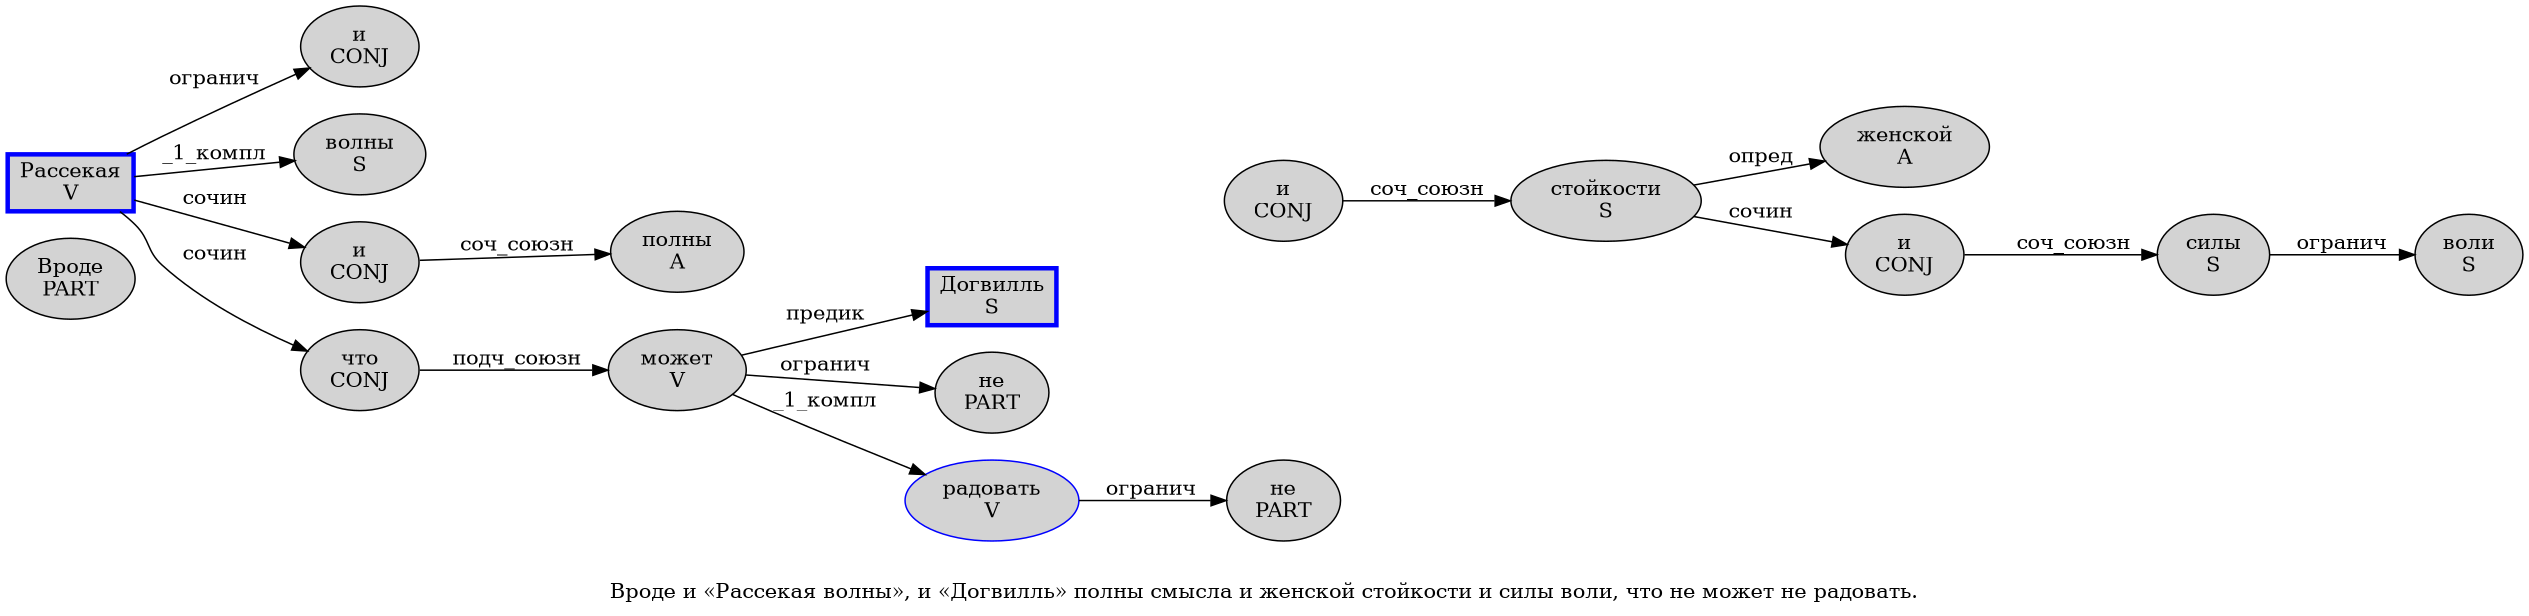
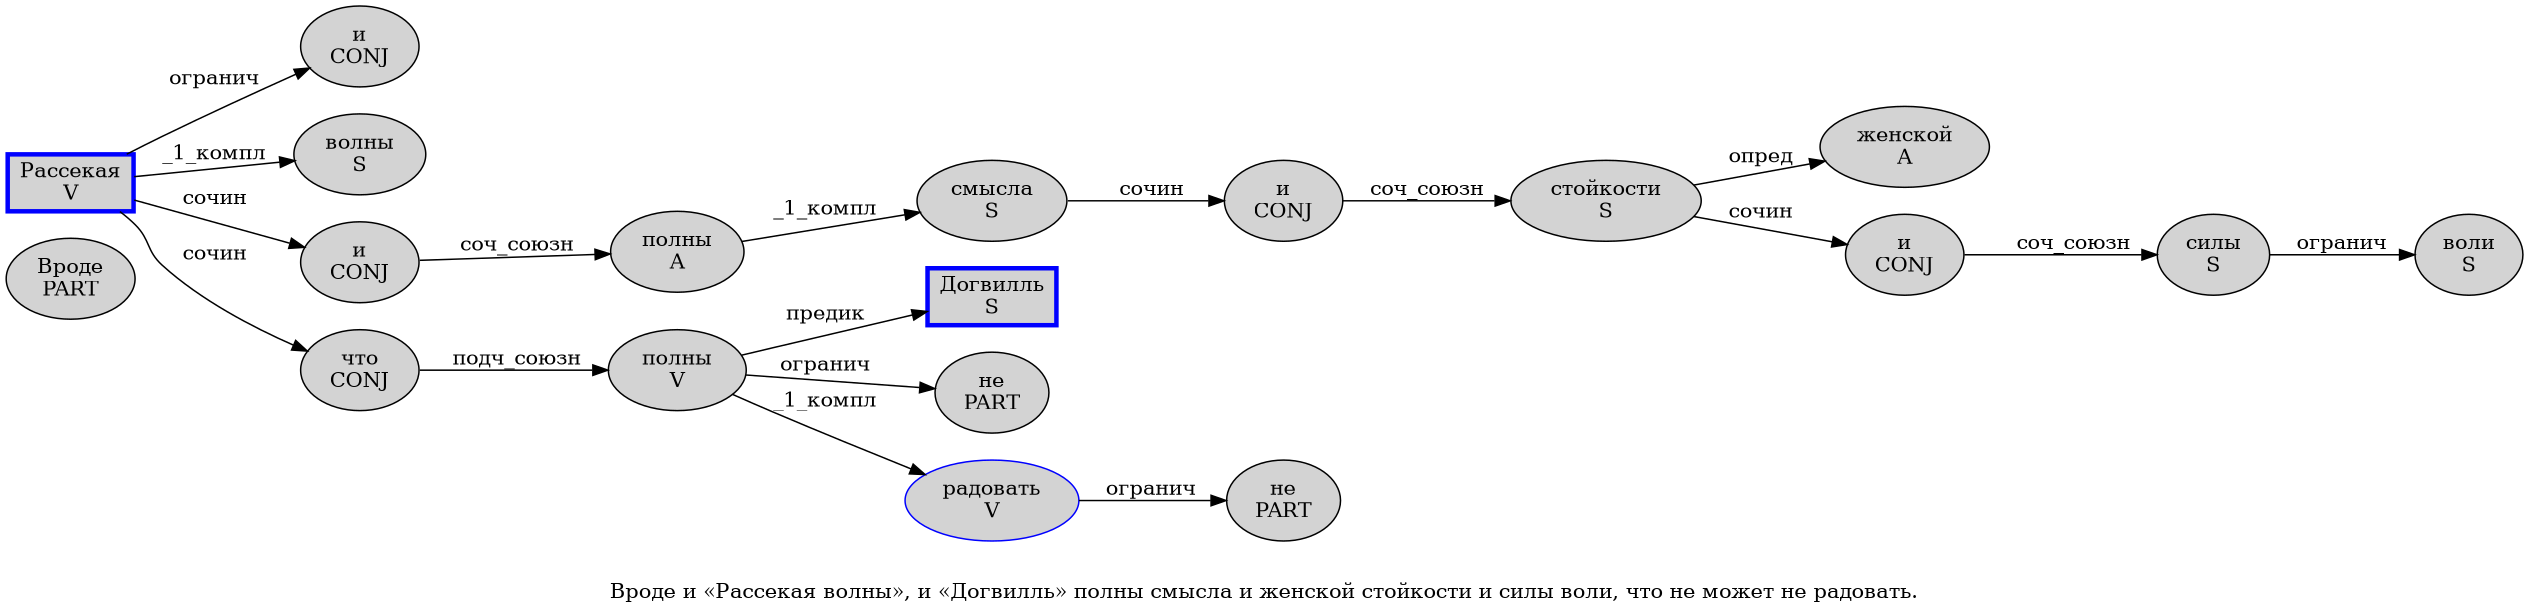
none -> (992, 201)
(677, 370) -> (677, 370)
